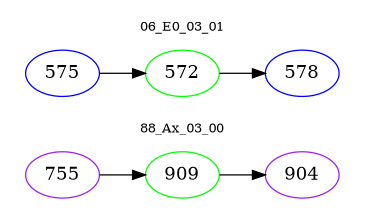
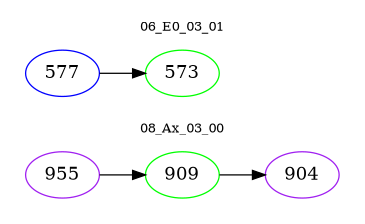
(63, 73) -> (63, 73)
(182, 73) -> (182, 73)
(302, 73) -> none
(182, 129) -> (182, 129)
(63, 175) -> (63, 175)
